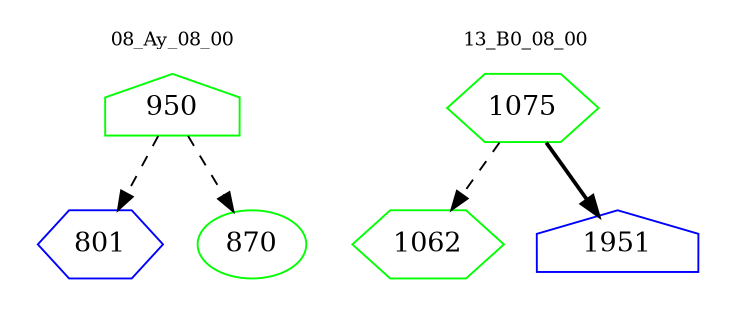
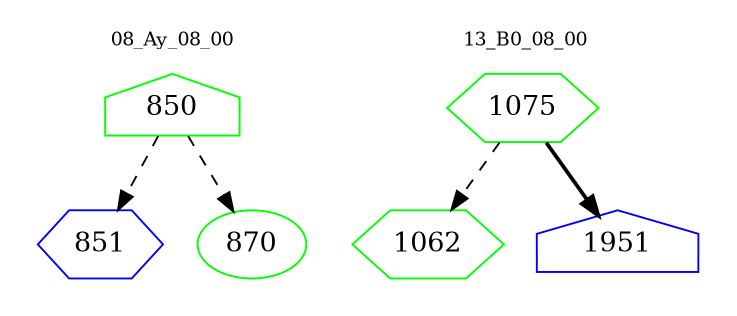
(172, 108) -> (172, 108)
(100, 244) -> (100, 244)
